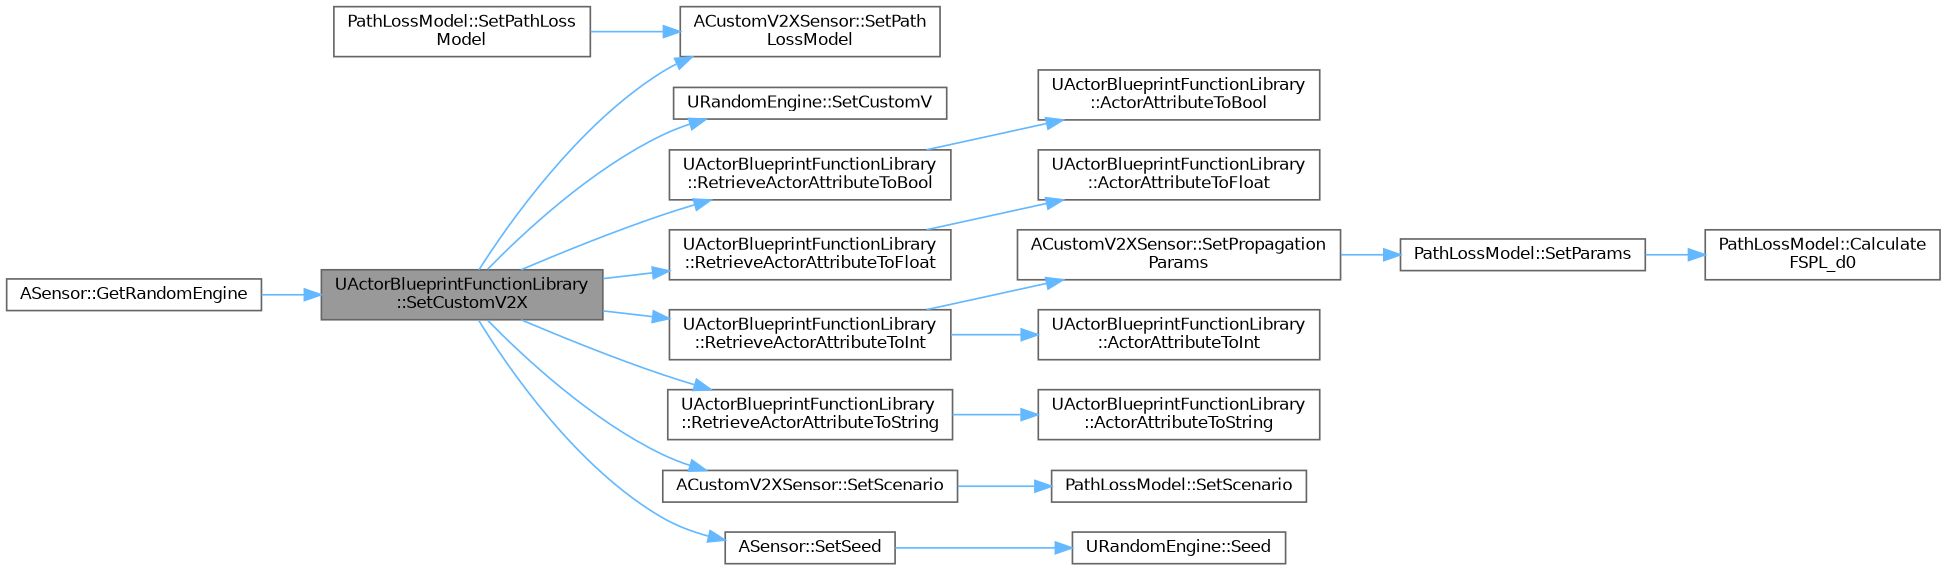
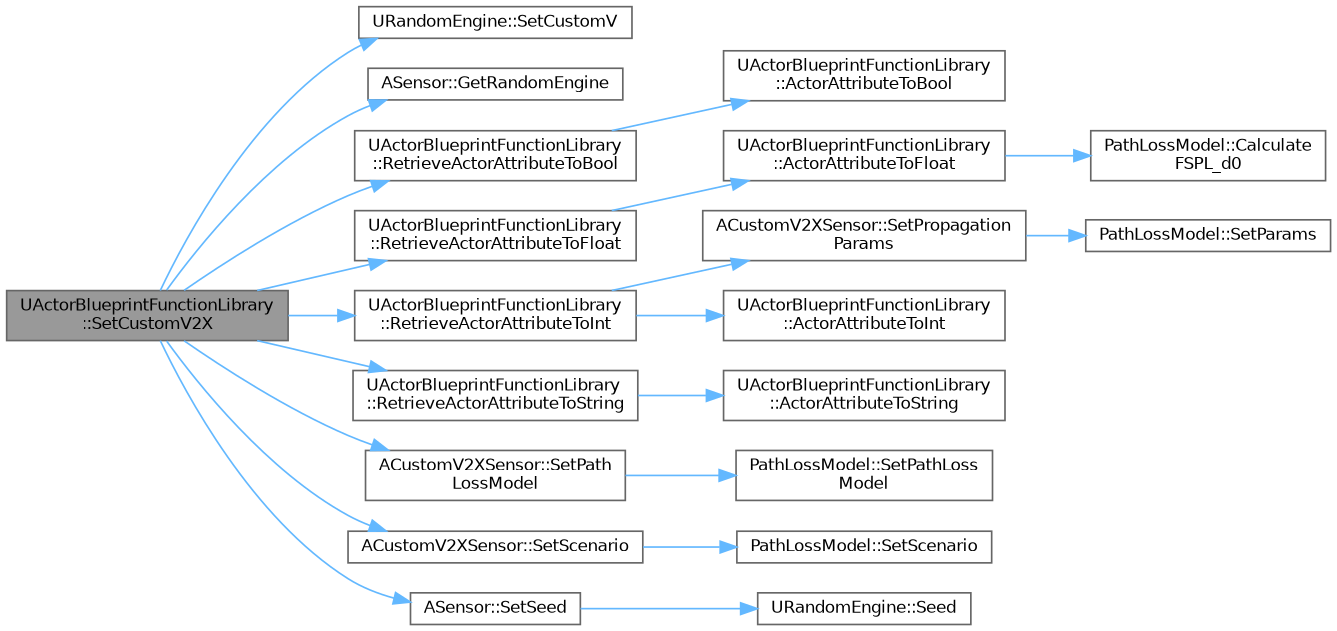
(627, 32) -> (672, 475)
(1667, 255) -> (1040, 156)
(283, 295) -> (257, 185)
